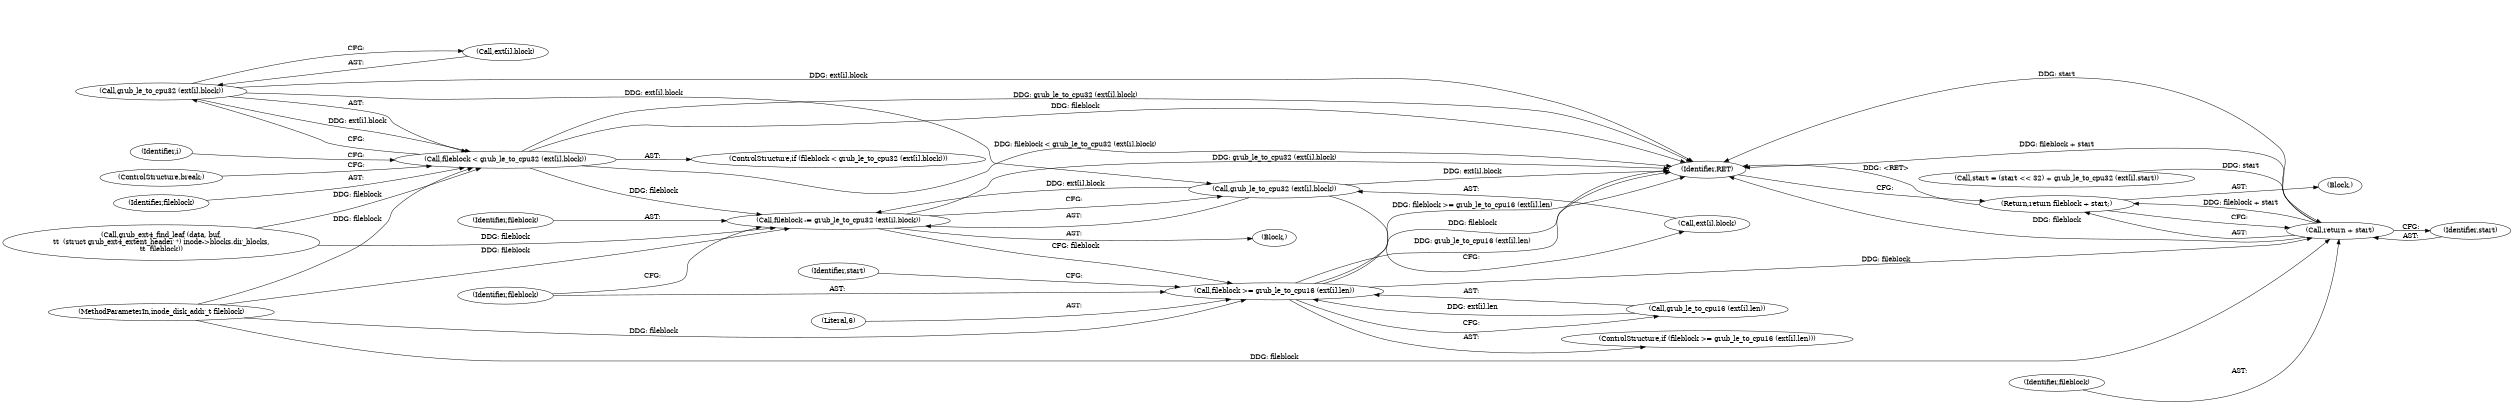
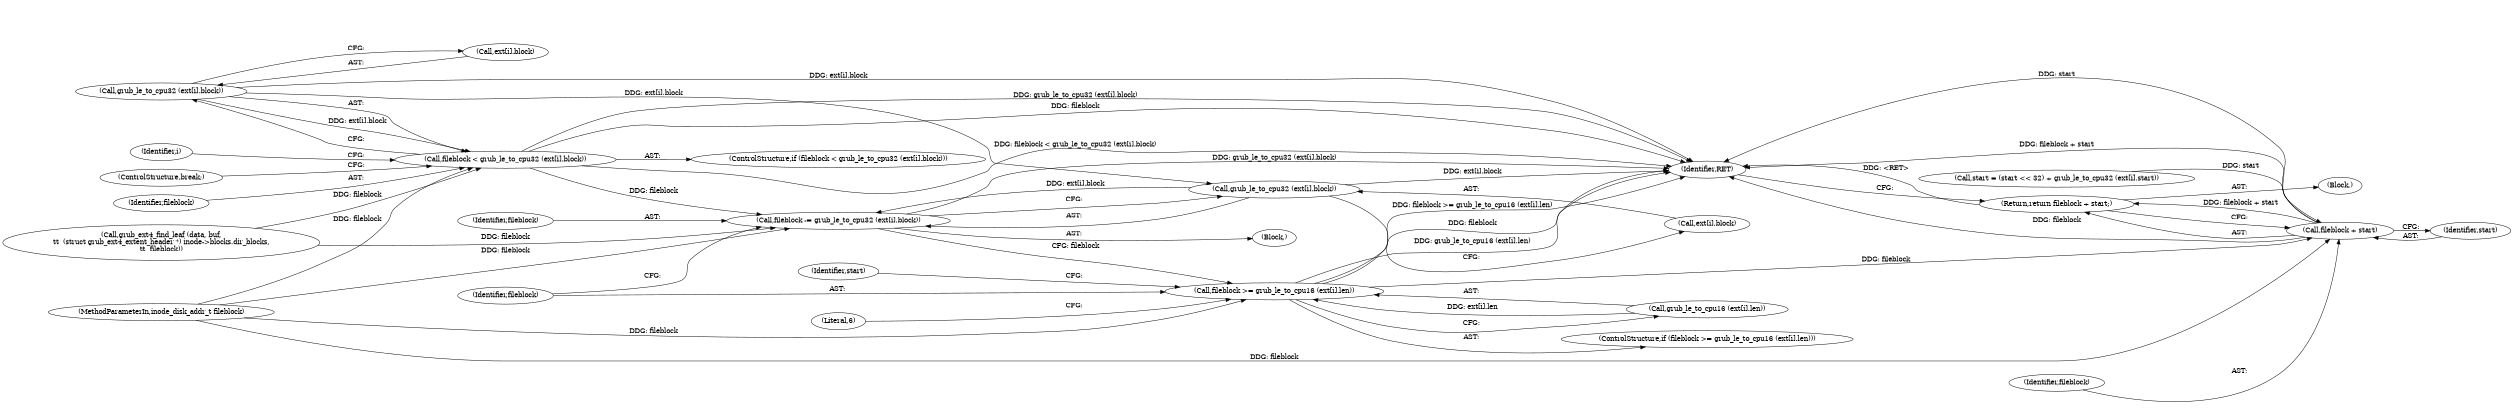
(2340, 231) -> (2340, 231)
(1075, 306) -> (1075, 306)
